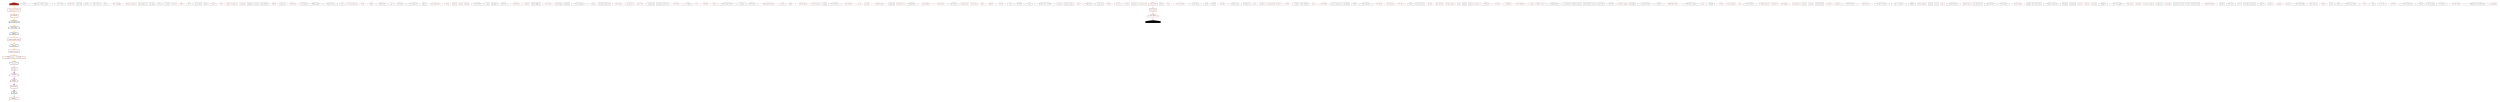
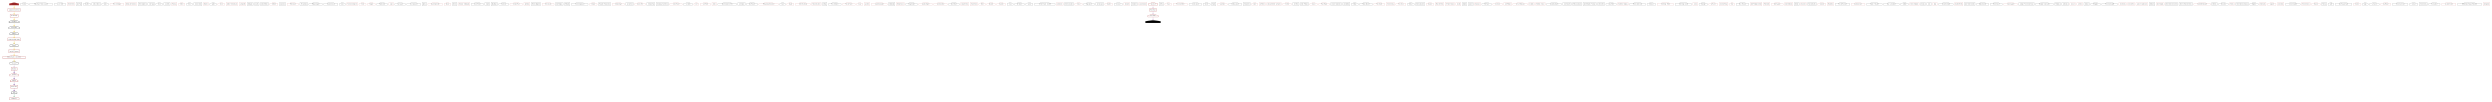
(1633, 4) -> none
